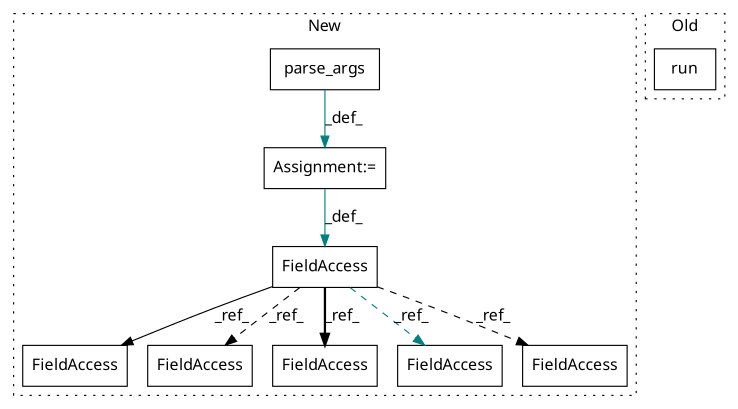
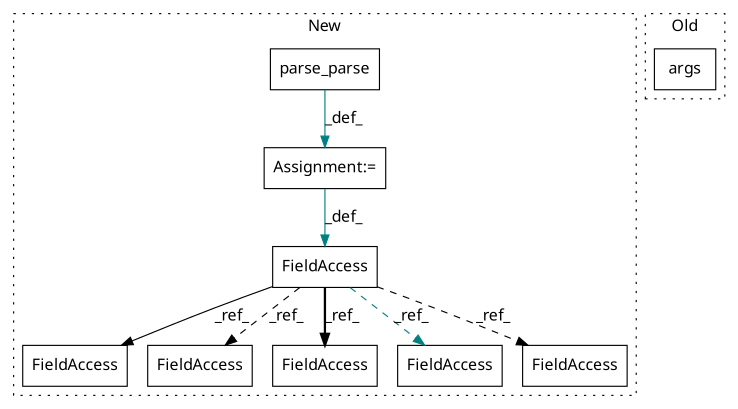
(325, 69) -> (325, 69)
(685, 69) -> (685, 69)
